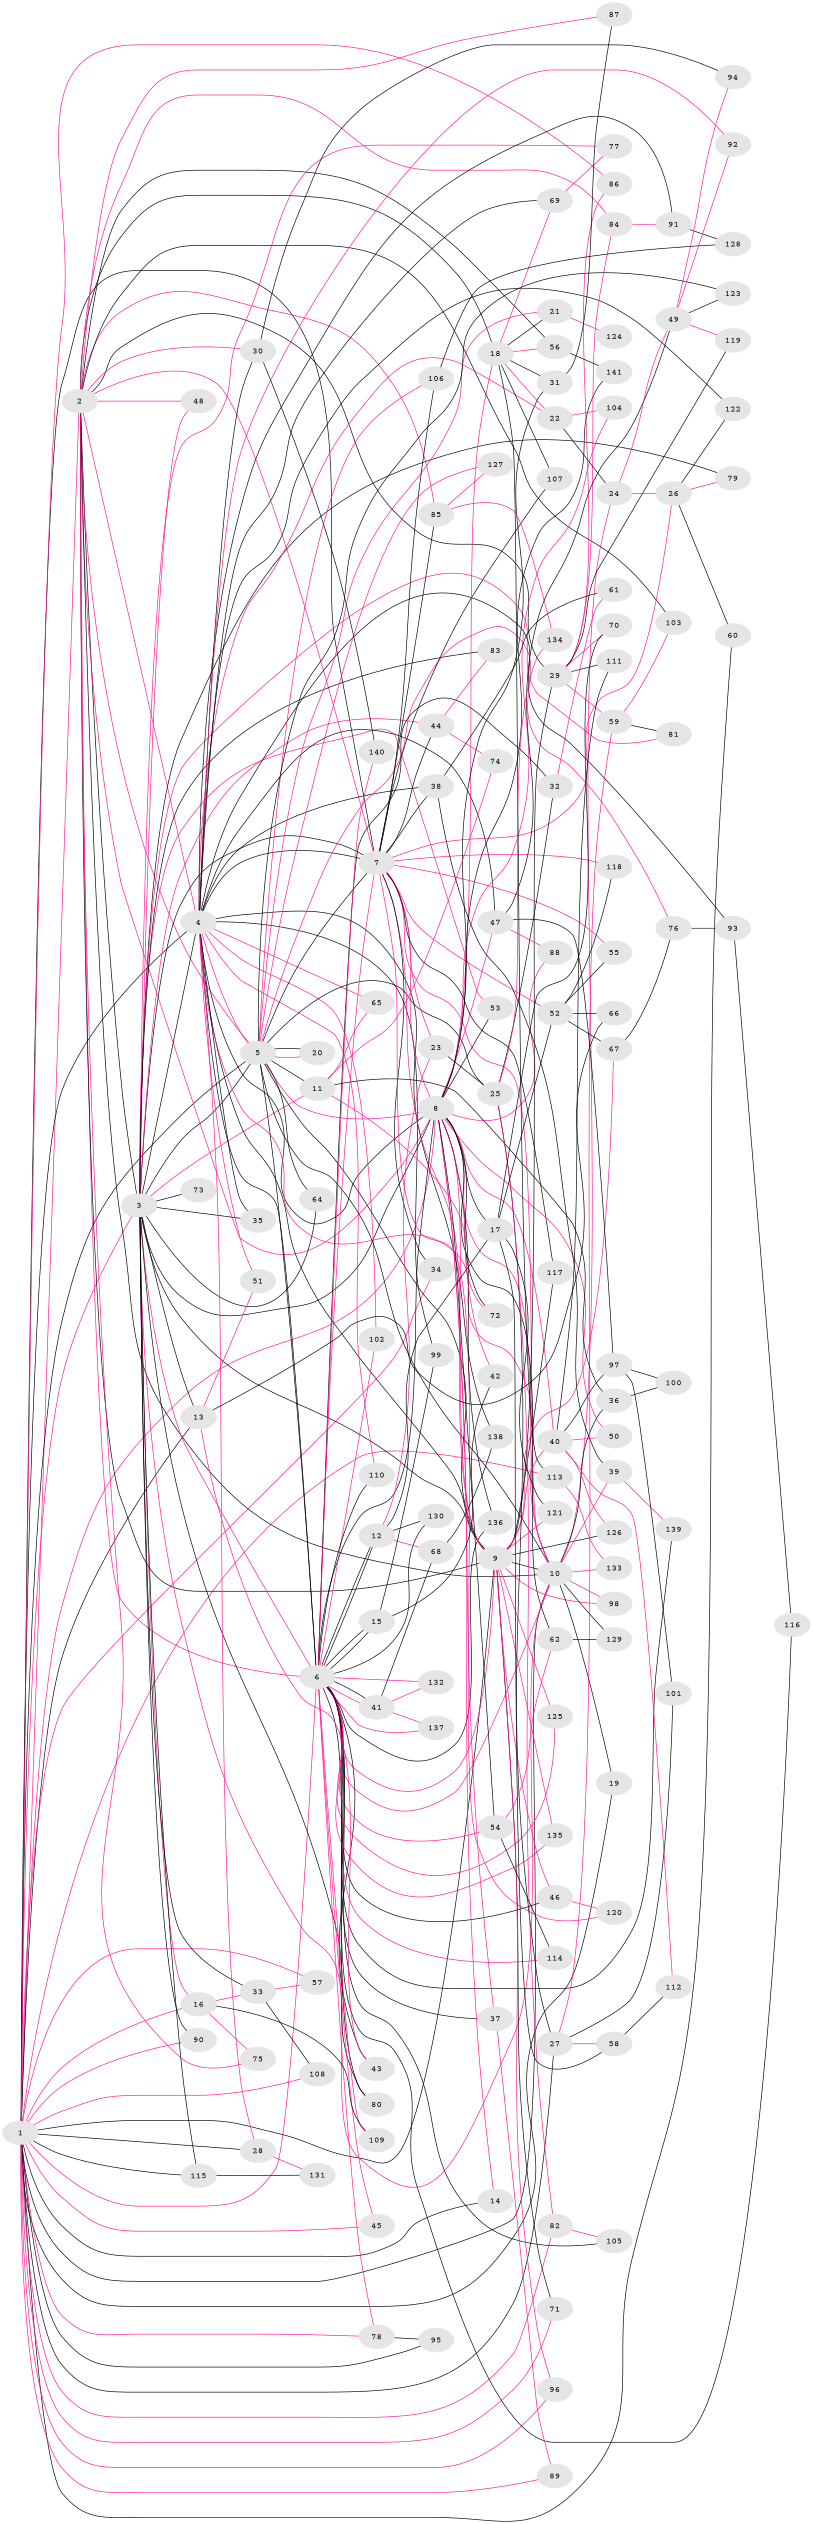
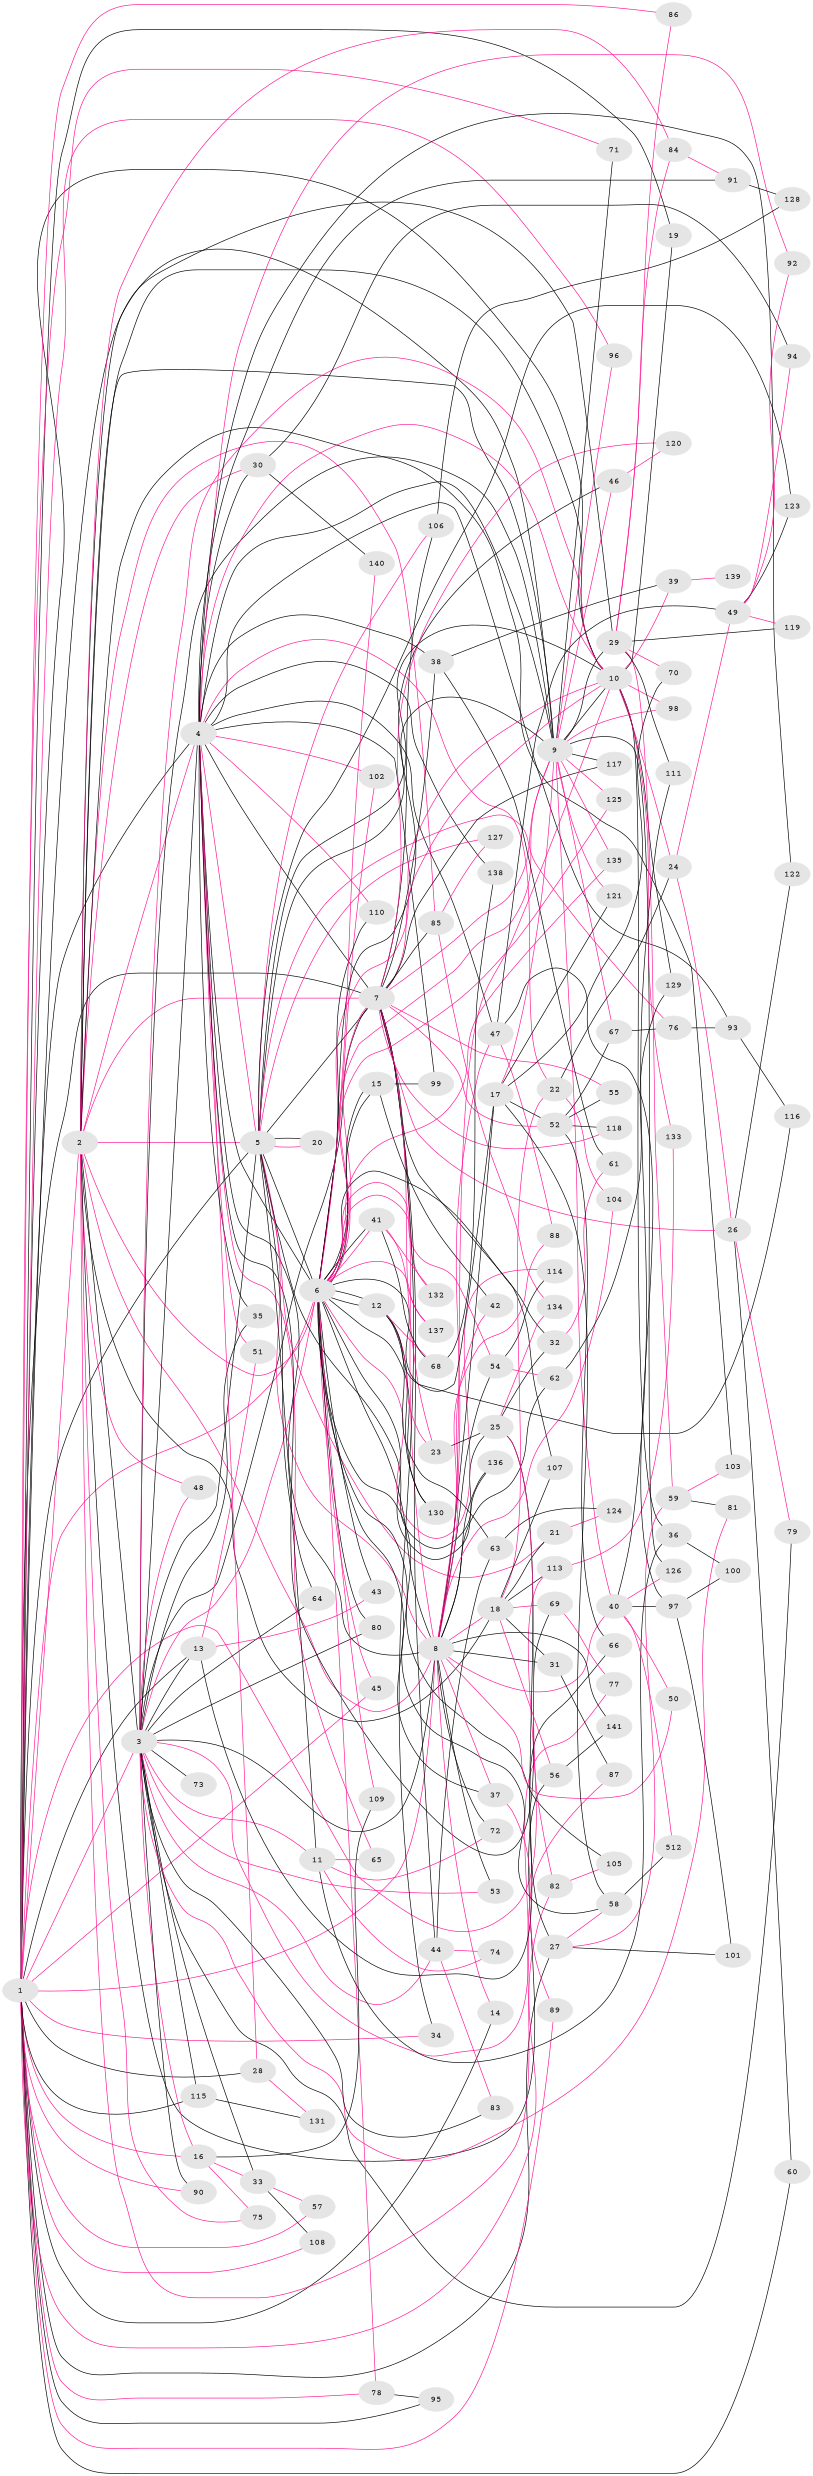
(460, 1335) -> (538, 925)
none -> (495, 1548)
(589, 1981) -> (416, 1709)
(674, 1987) -> (674, 1847)
